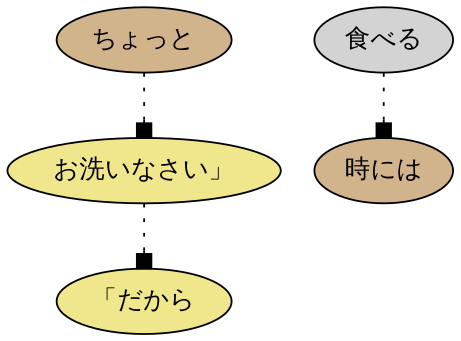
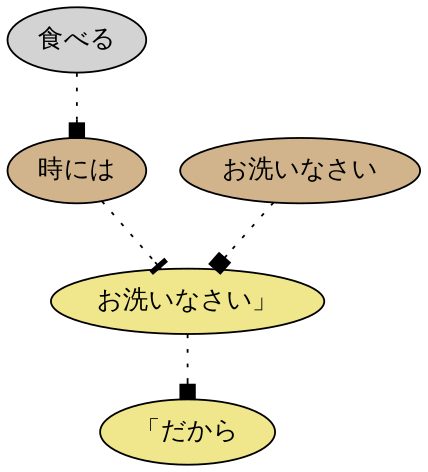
(144, 40) -> (300, 171)
none -> (128, 232)
